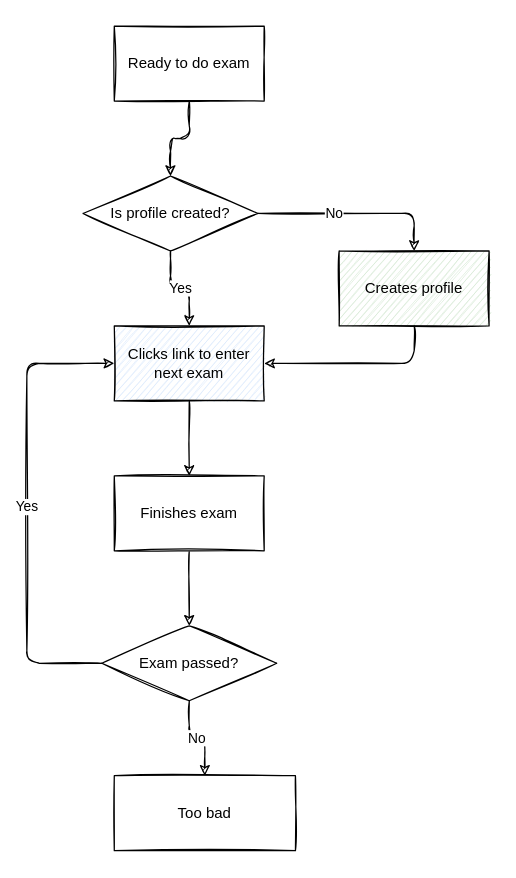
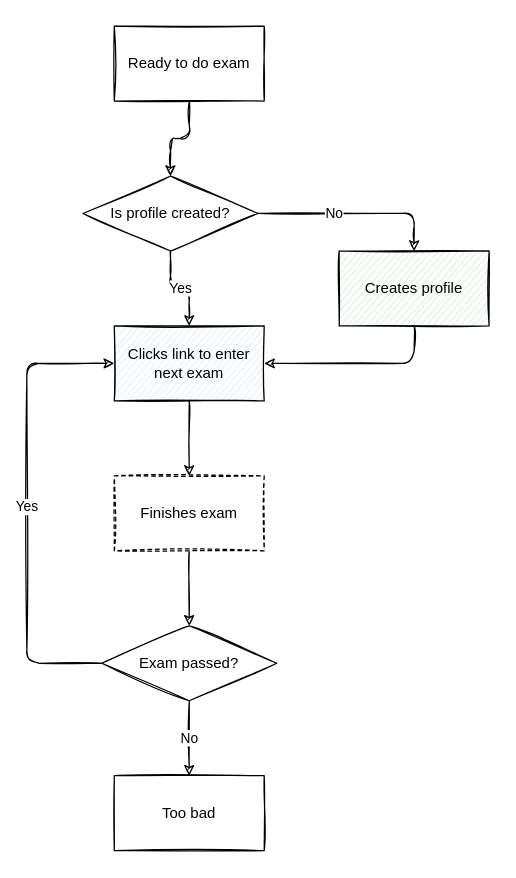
(189, 513) -> (189, 513)
(205, 813) -> (189, 813)
